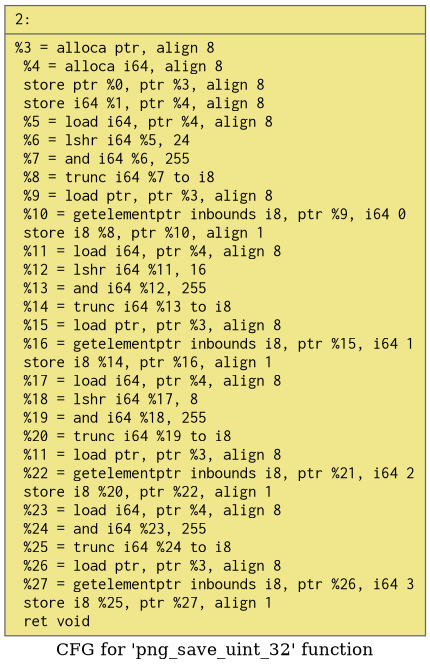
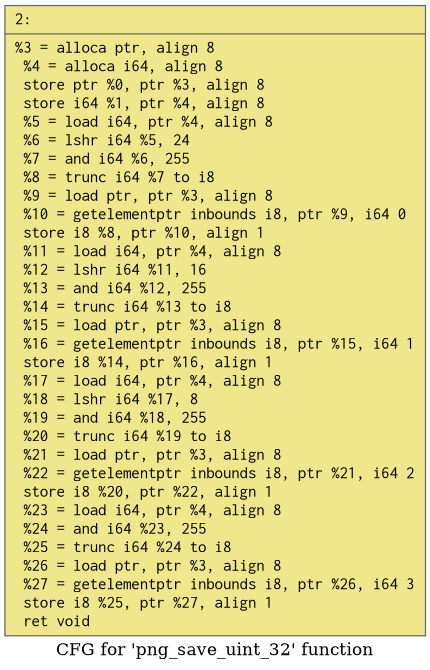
(149, 454) -> (149, 454)
